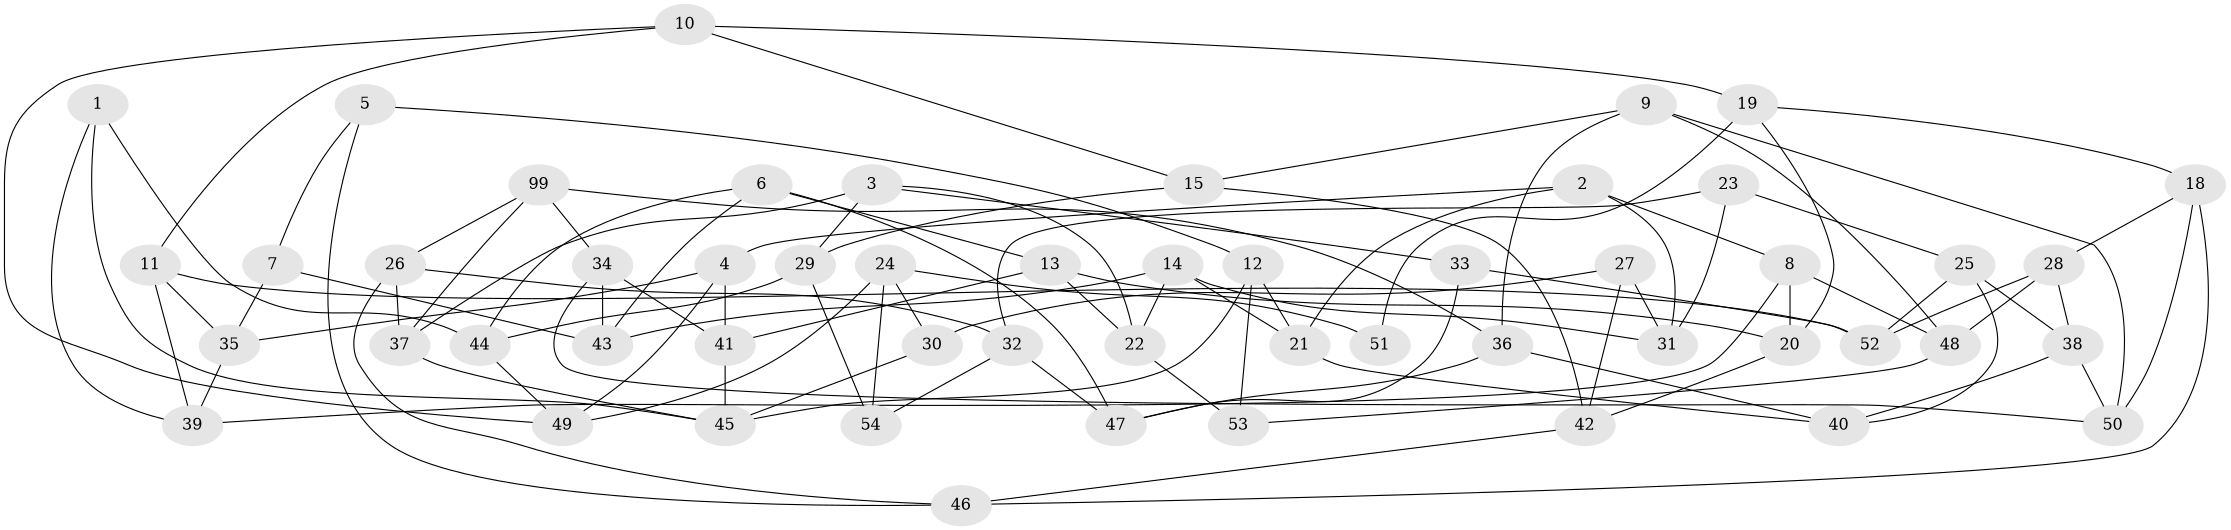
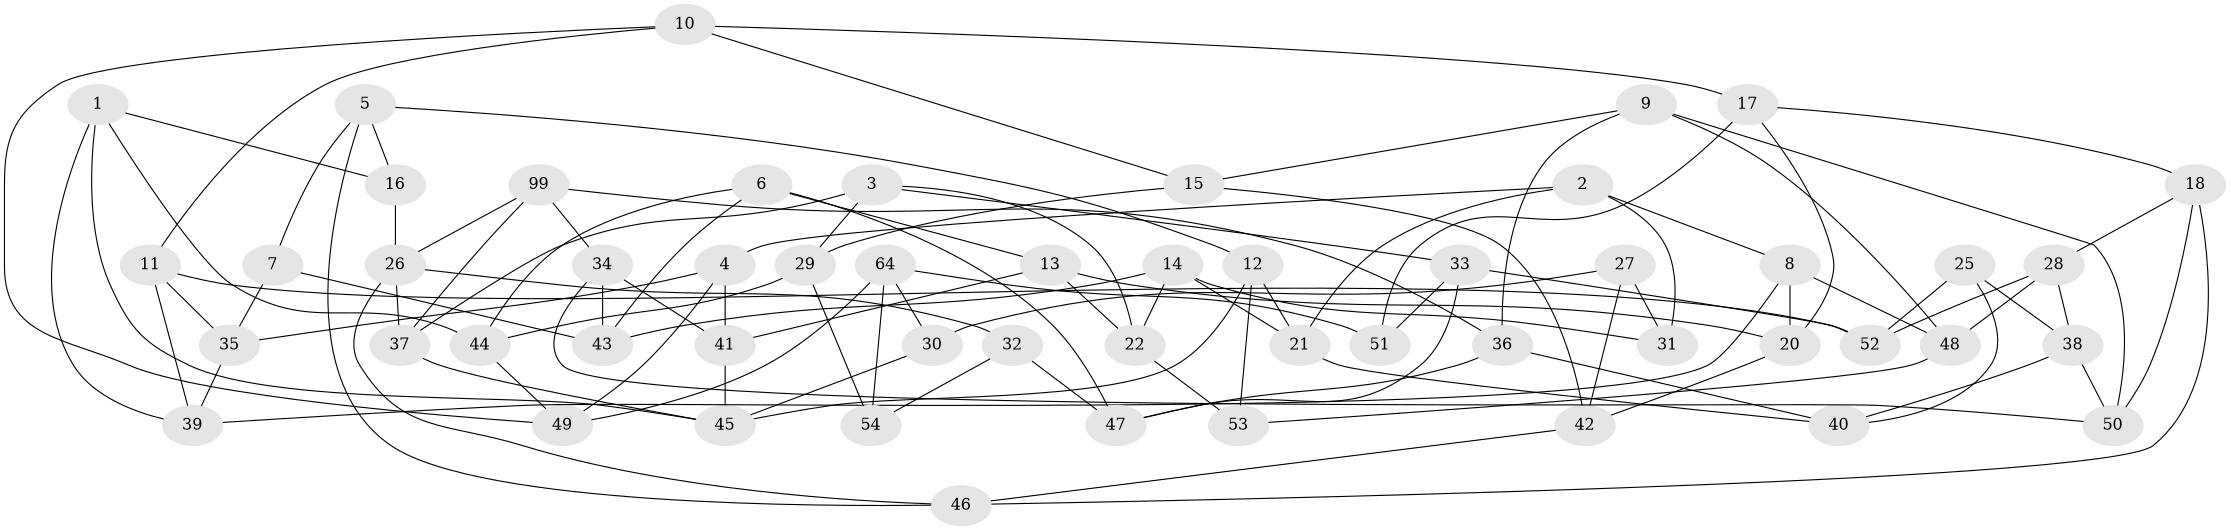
(1748, 105) -> (1748, 105)
none -> (395, 185)
(1729, 185) -> none
(886, 265) -> (886, 265)
none -> (1420, 305)
